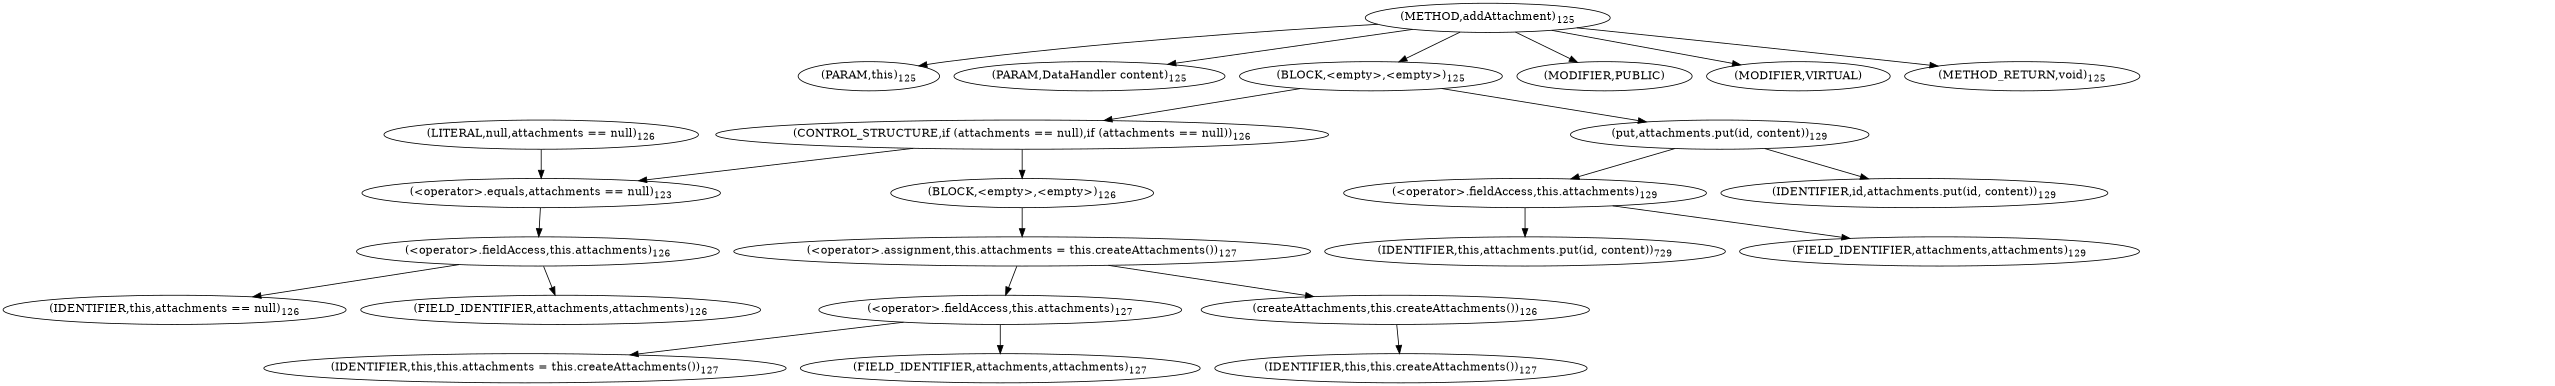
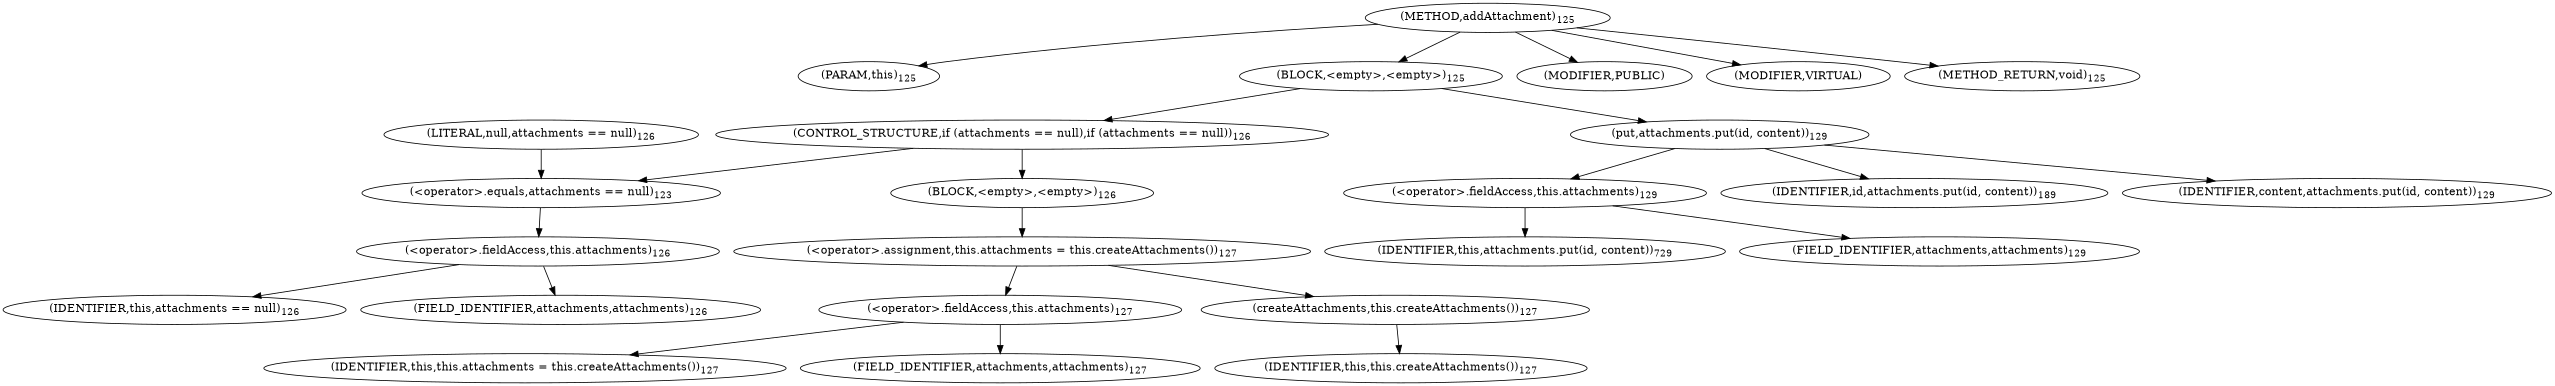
(1089, 76) -> none
(2047, 192) -> (2047, 192)
none -> (2337, 193)
(1529, 309) -> (1529, 309)
